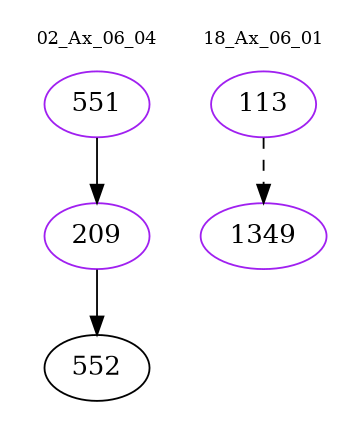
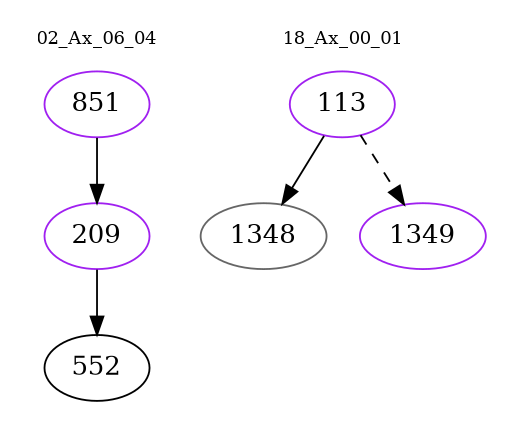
(264, 39) -> (343, 39)
(97, 104) -> (97, 104)
none -> (264, 236)
